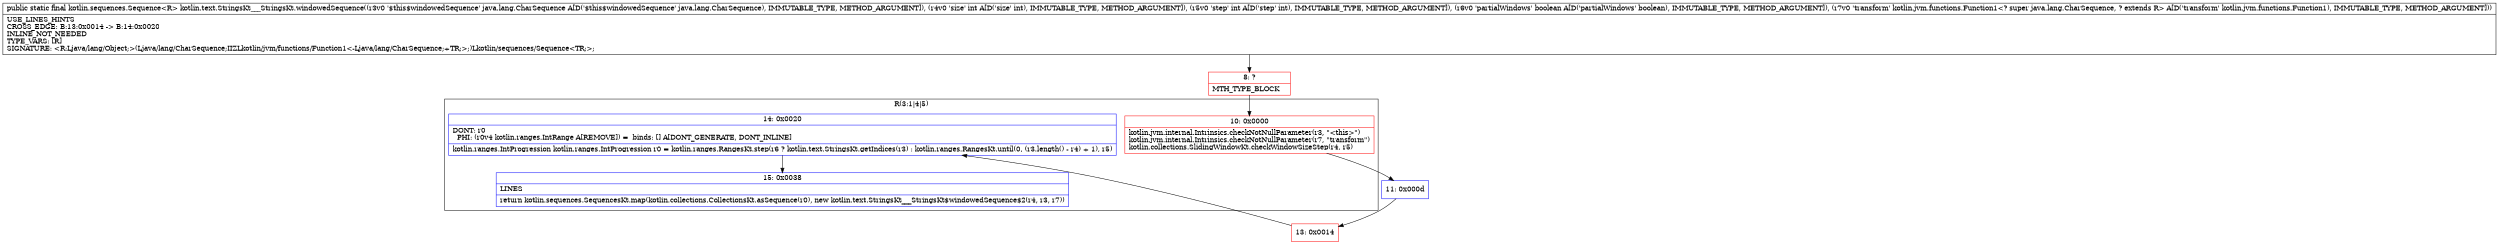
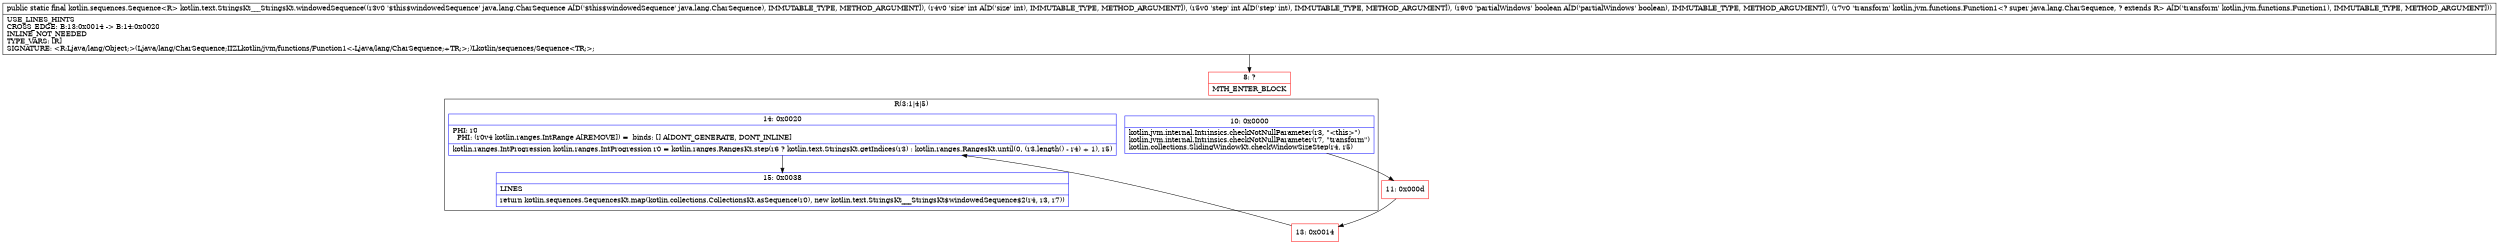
(1246, 89) -> (1249, 89)
(1249, 103) -> none
(470, 131) -> (466, 131)
(1249, 135) -> (1249, 135)
(1405, 190) -> (1405, 190)
